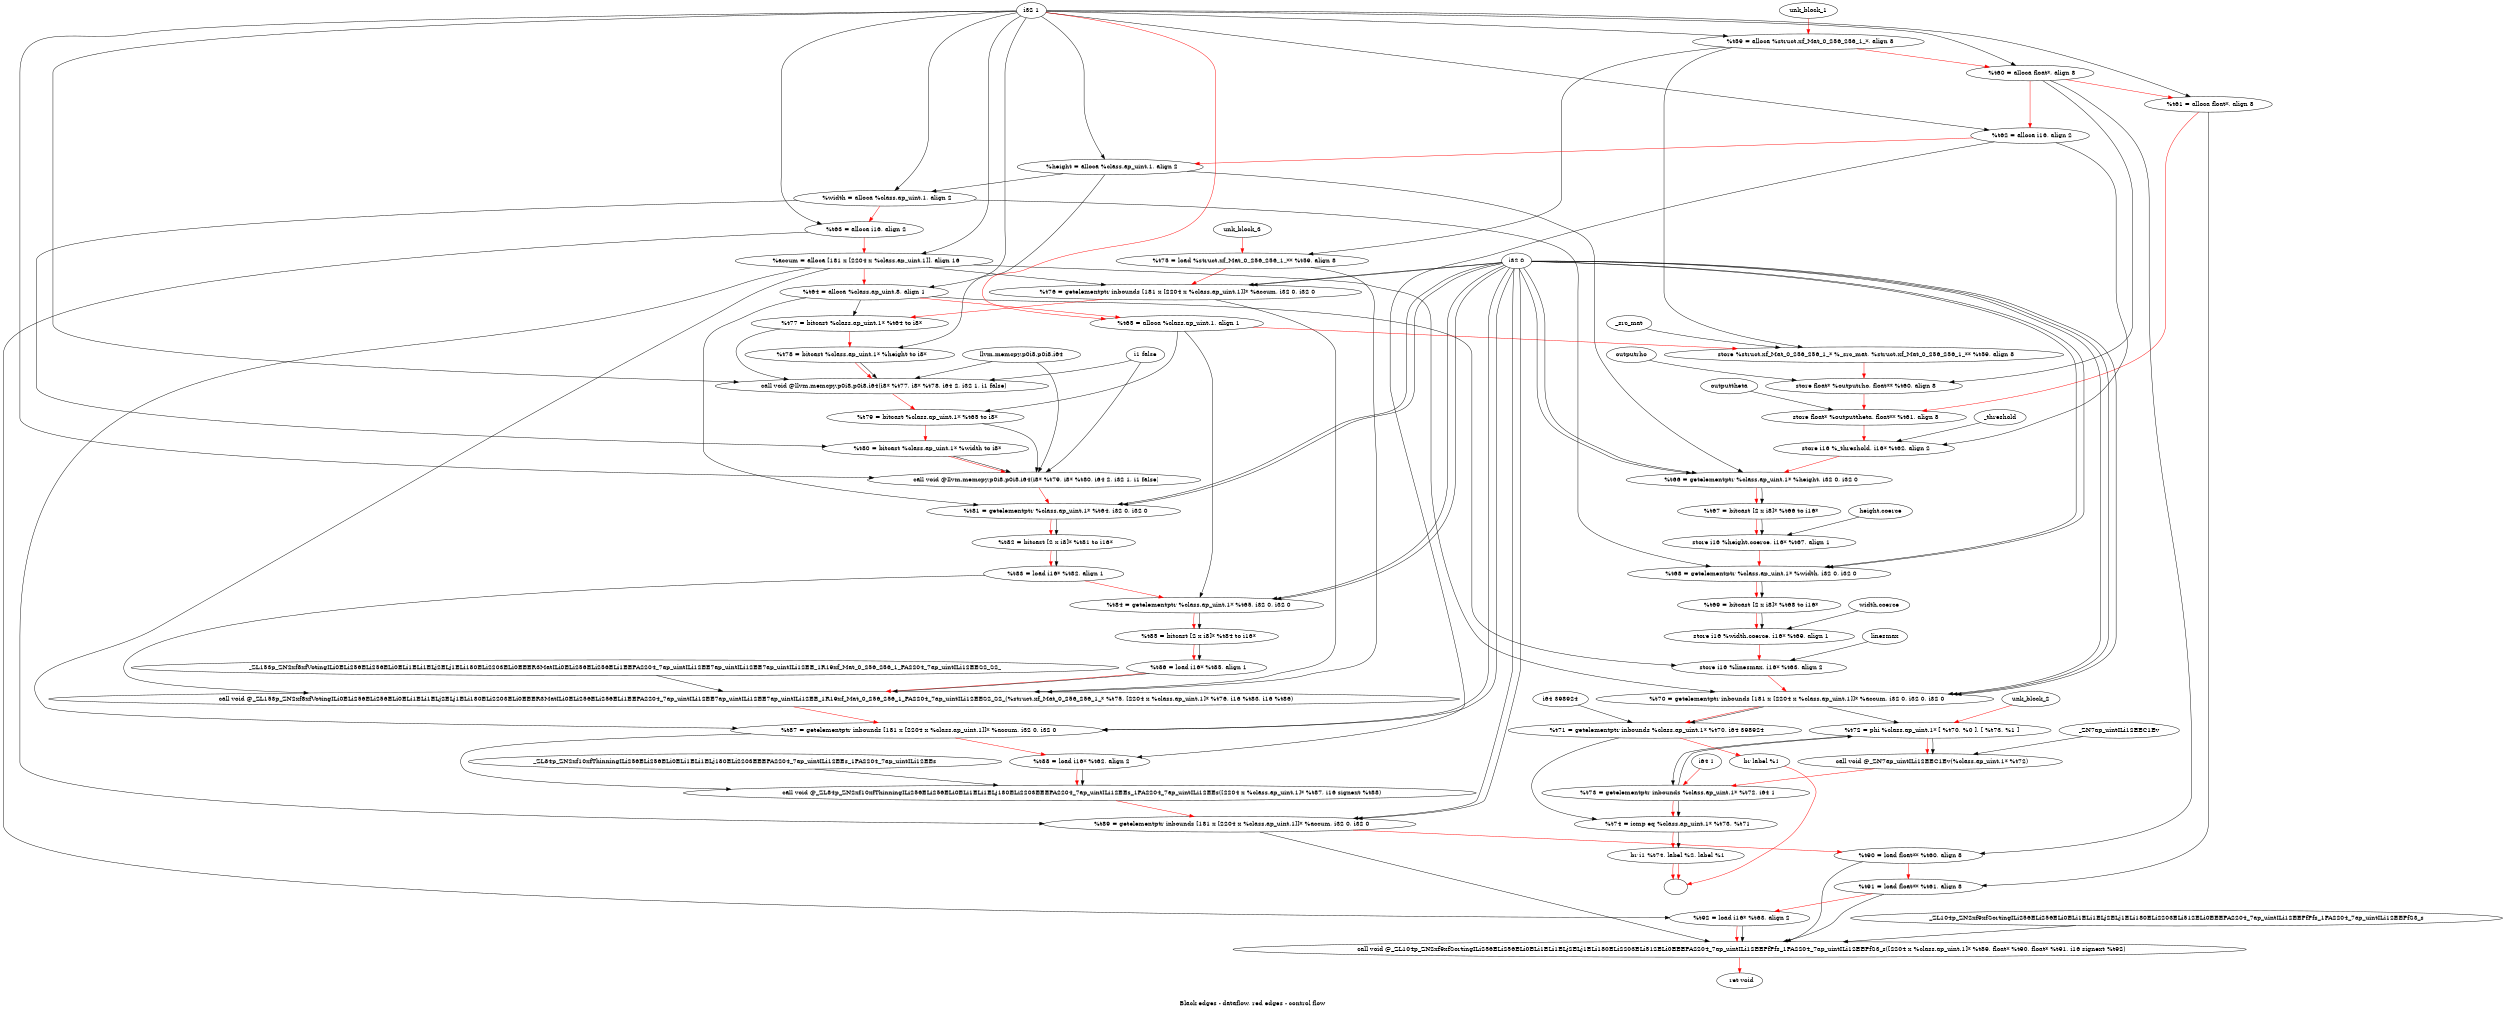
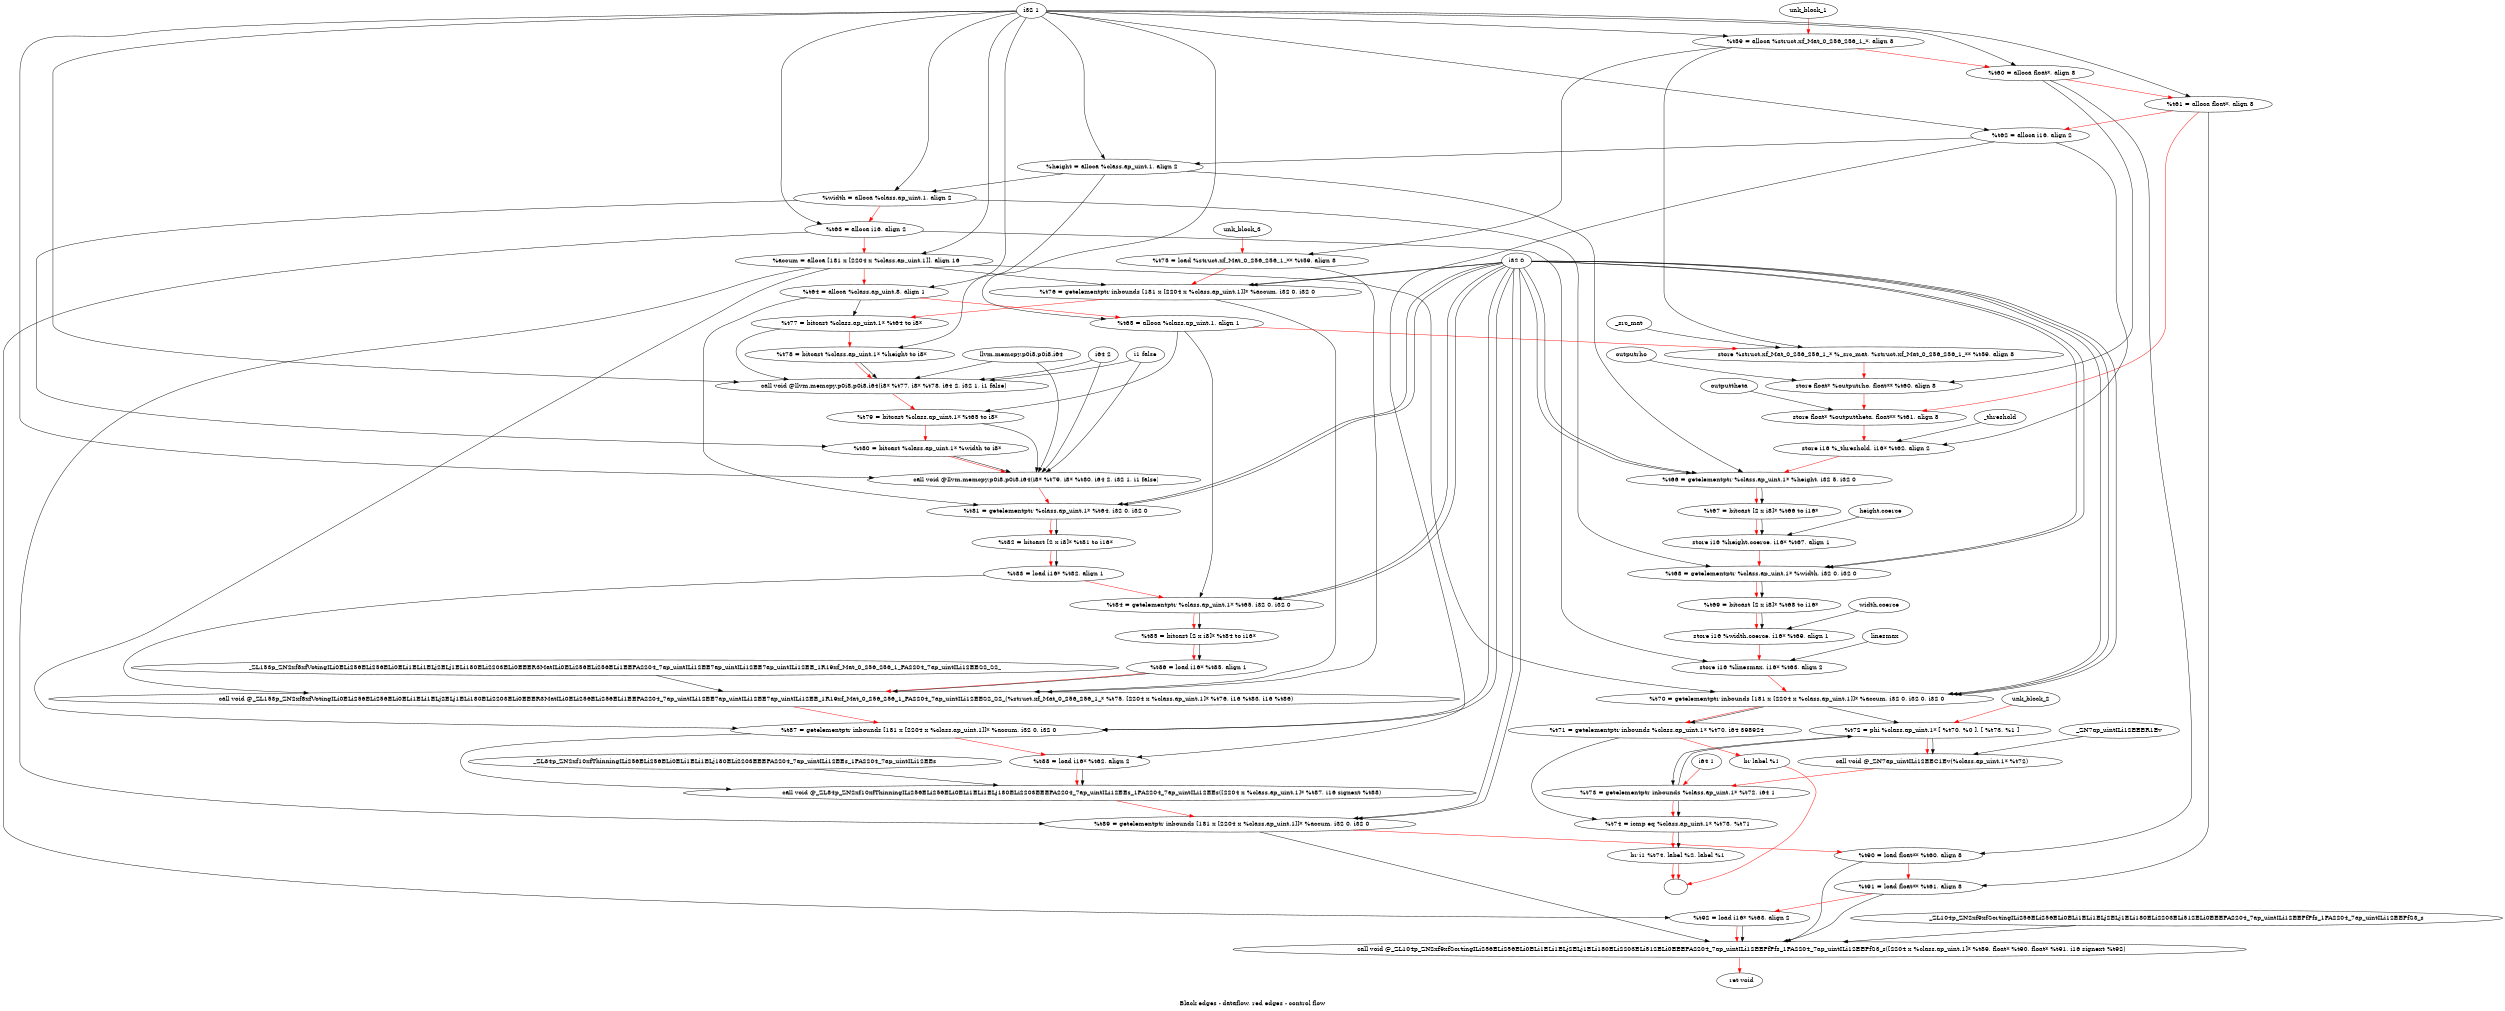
(2030, 102) -> (2121, 120)
(1586, 151) -> (1586, 151)
(1187, 225) -> (1187, 225)
(1439, 333) -> (1490, 249)
none -> (1103, 355)
(1759, 480) -> (1759, 480)
(1561, 699) -> none
(2119, 730) -> (2119, 730)
